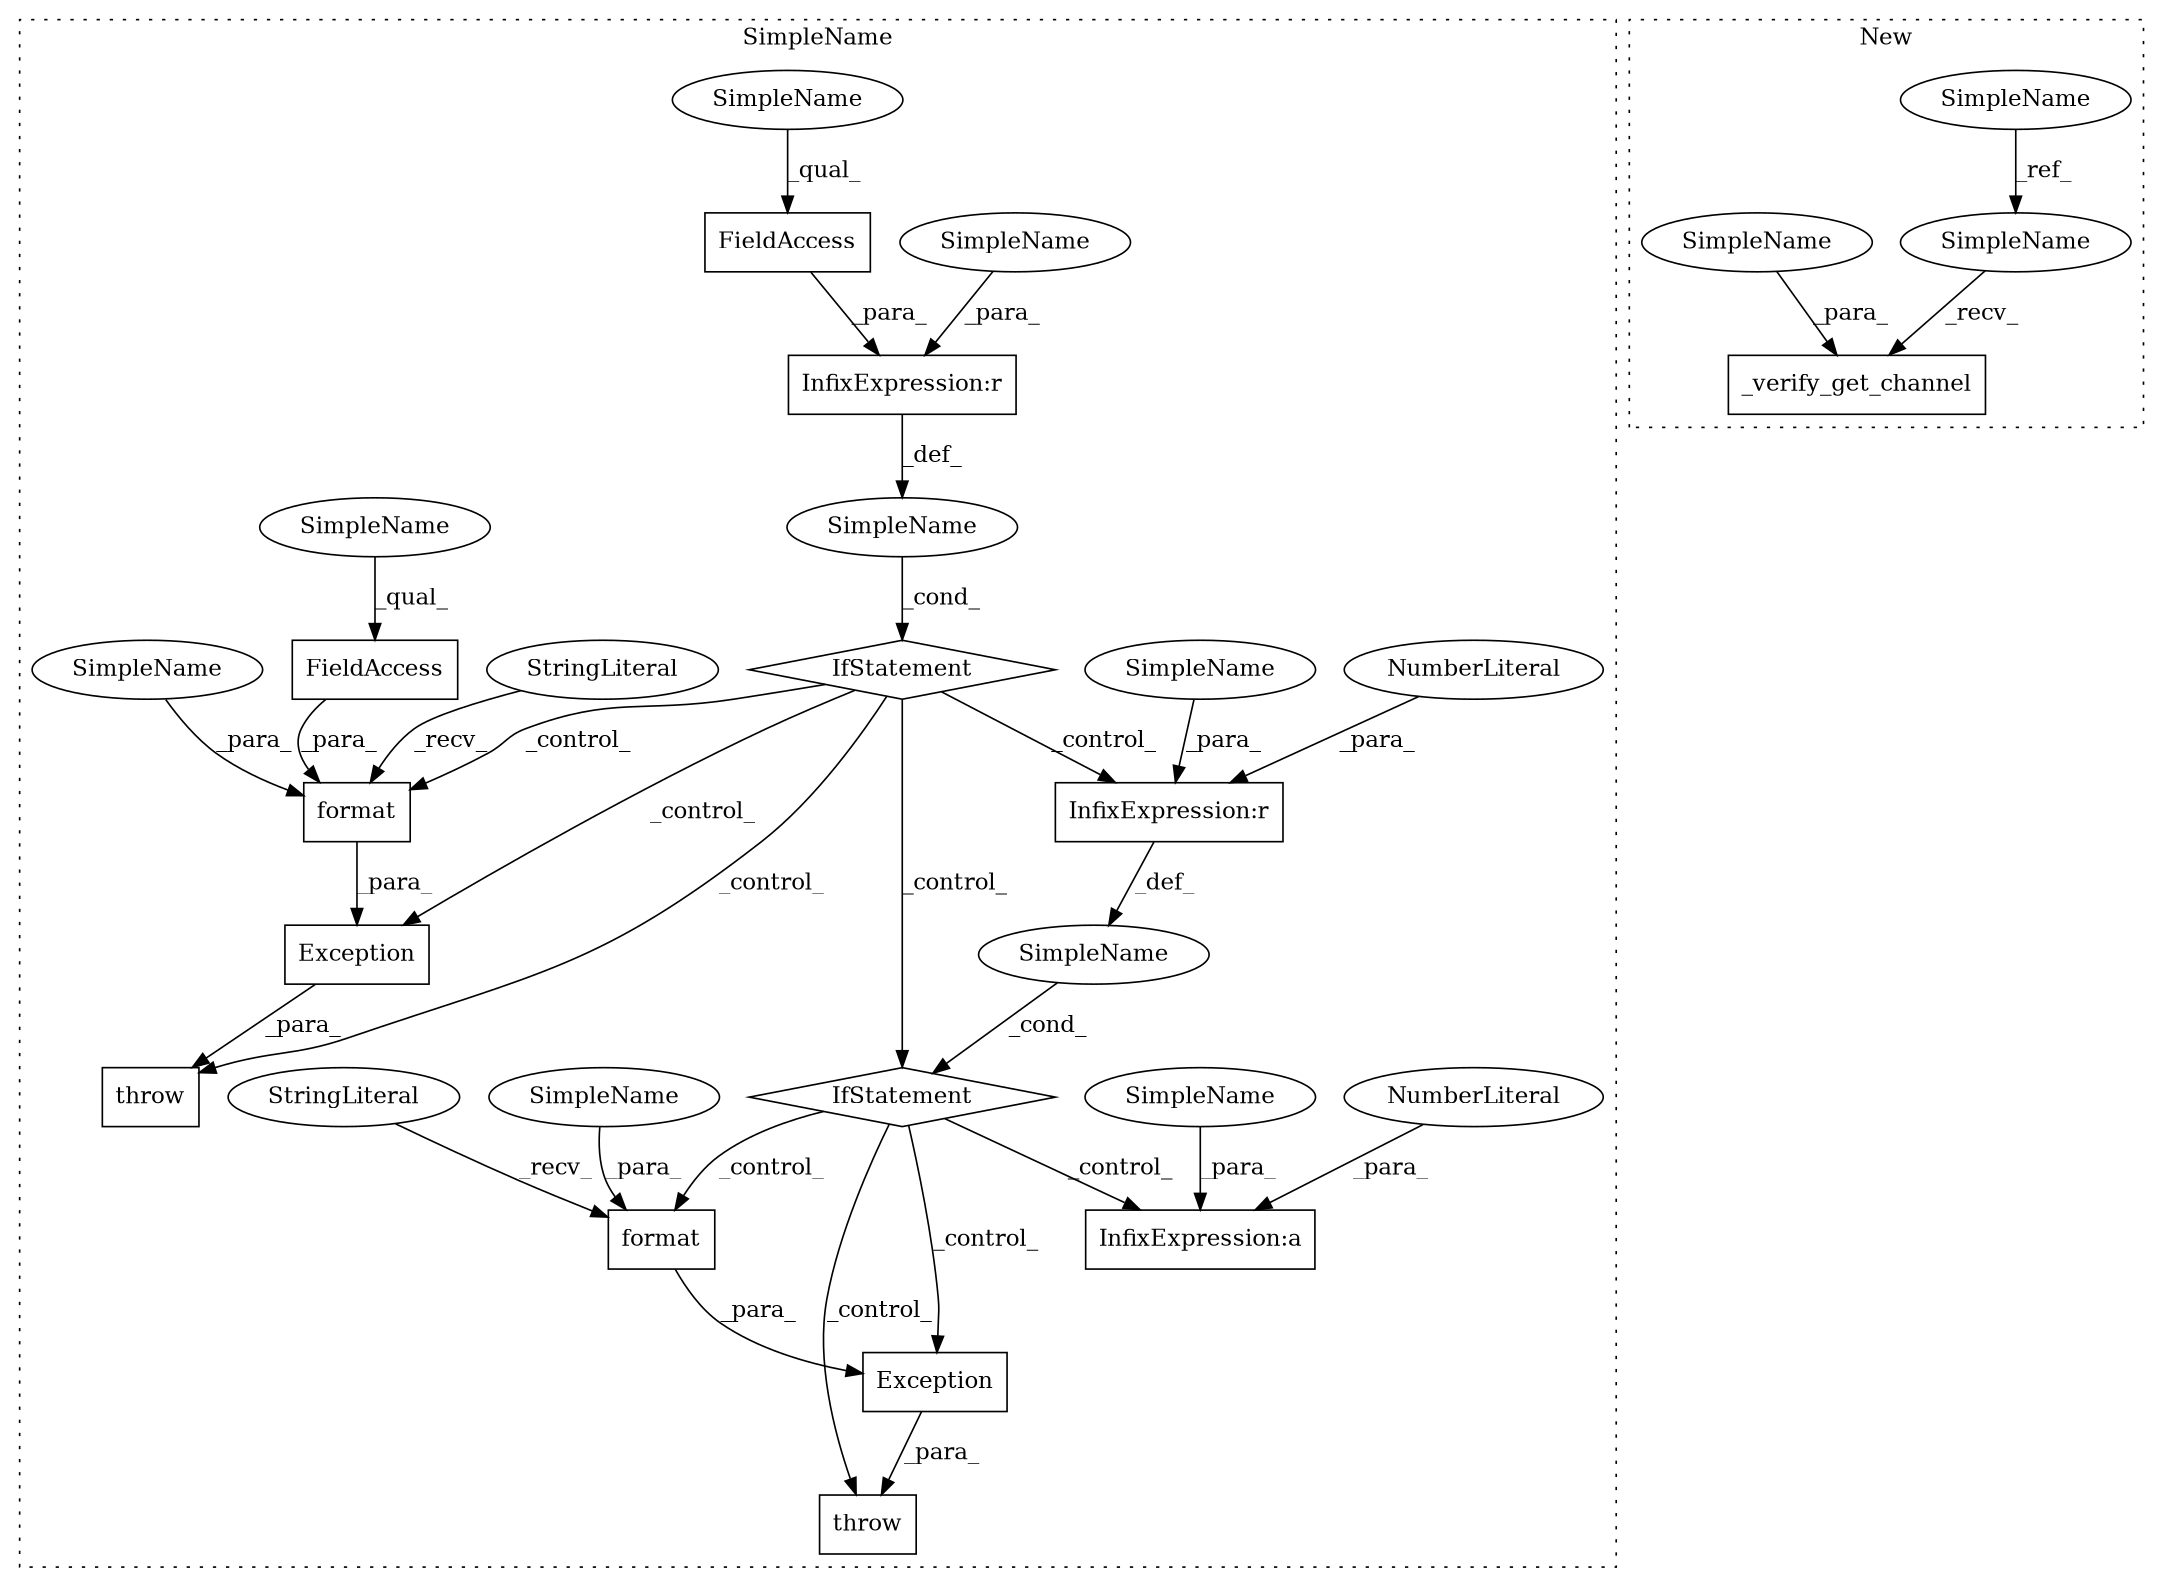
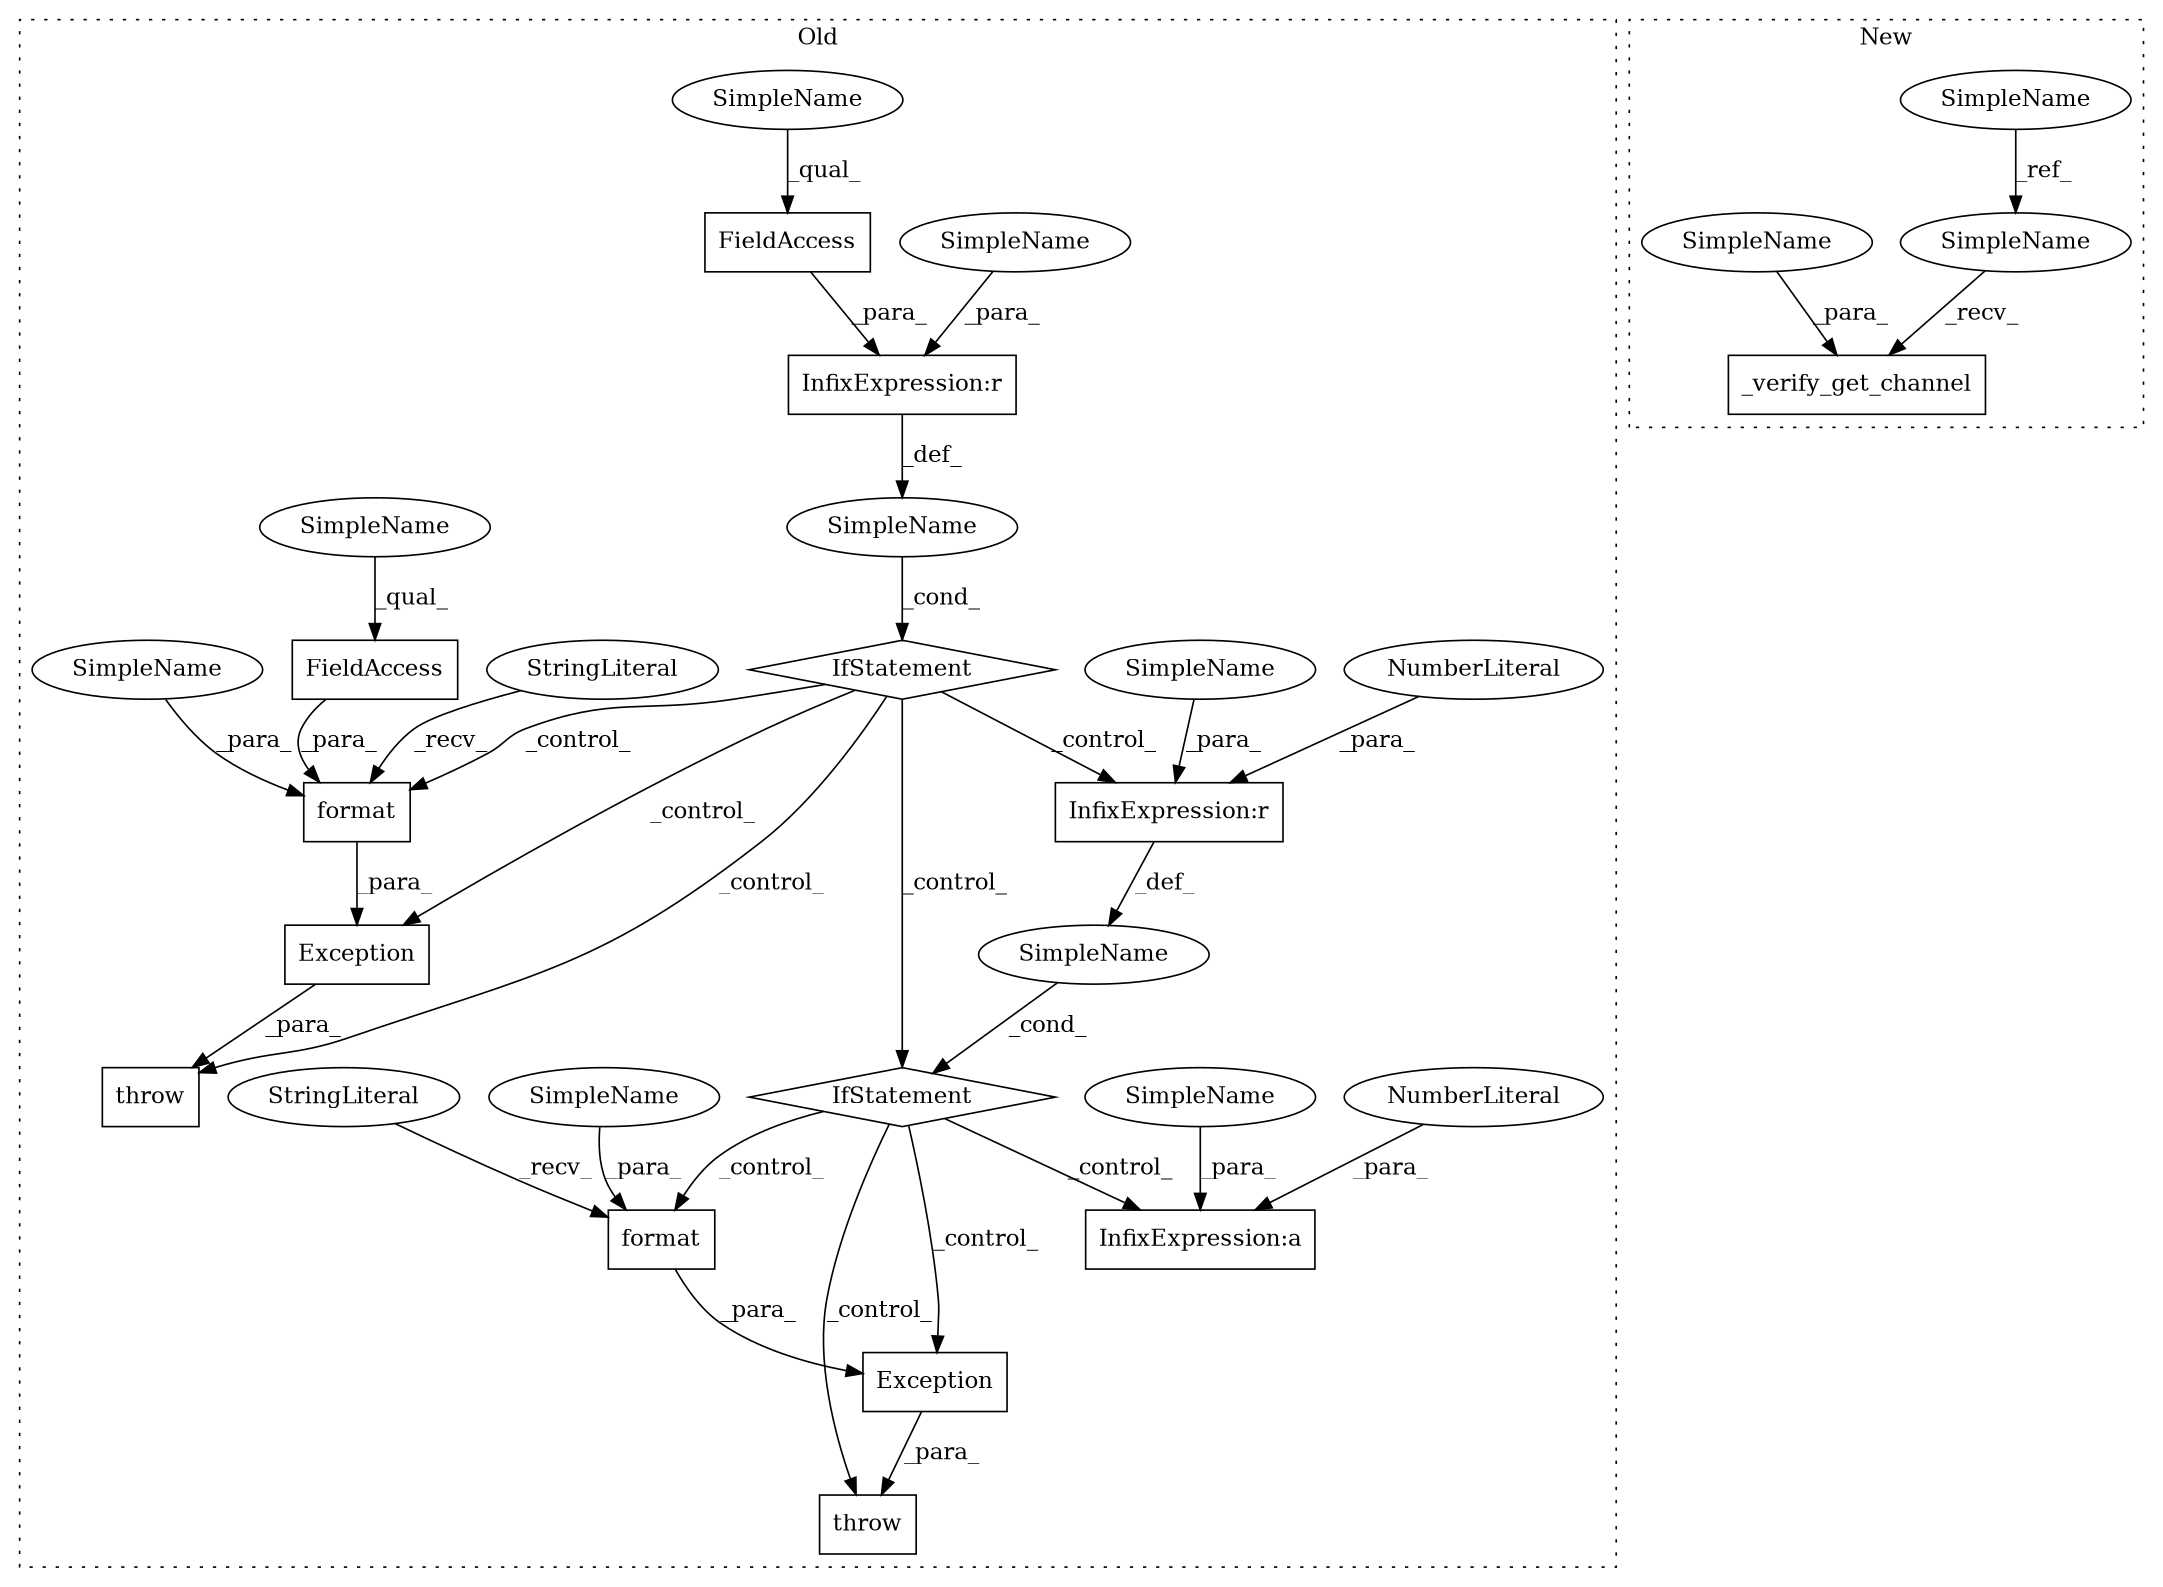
(818, 38) -> (818, 38)
